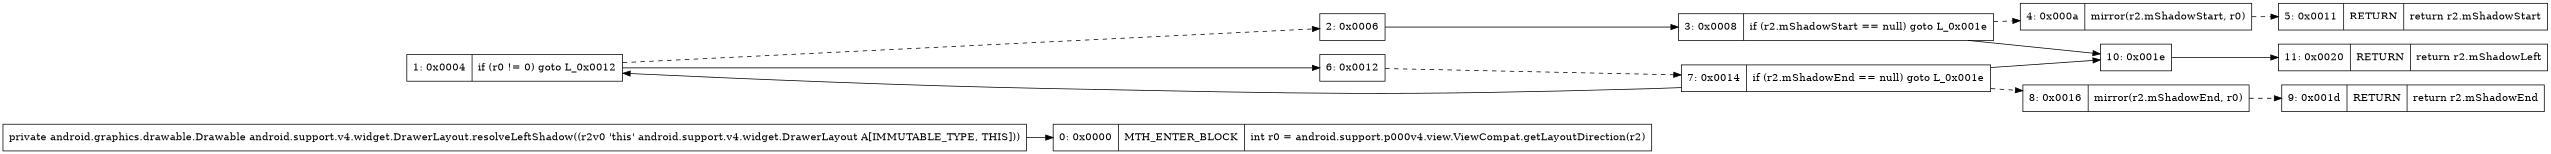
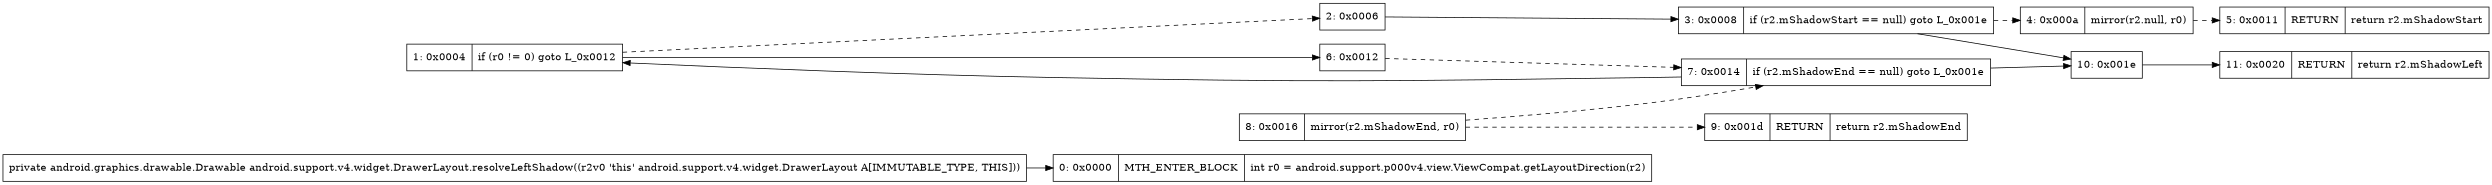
(2168, 16) -> (2139, 20)
(2003, 89) -> (1611, 107)
